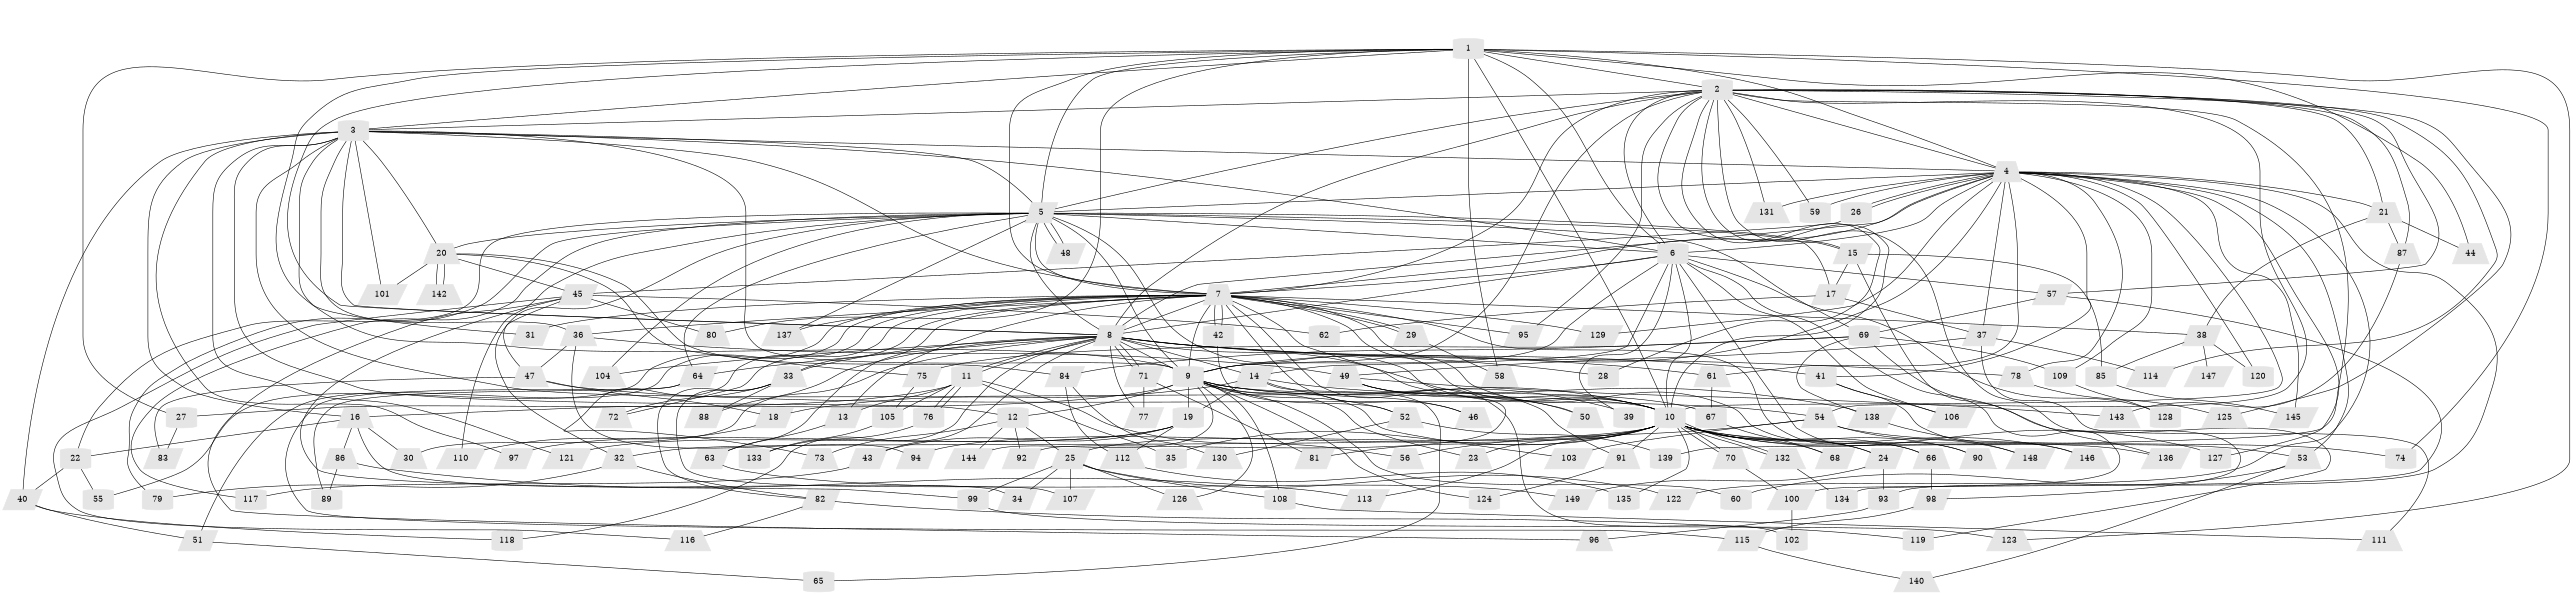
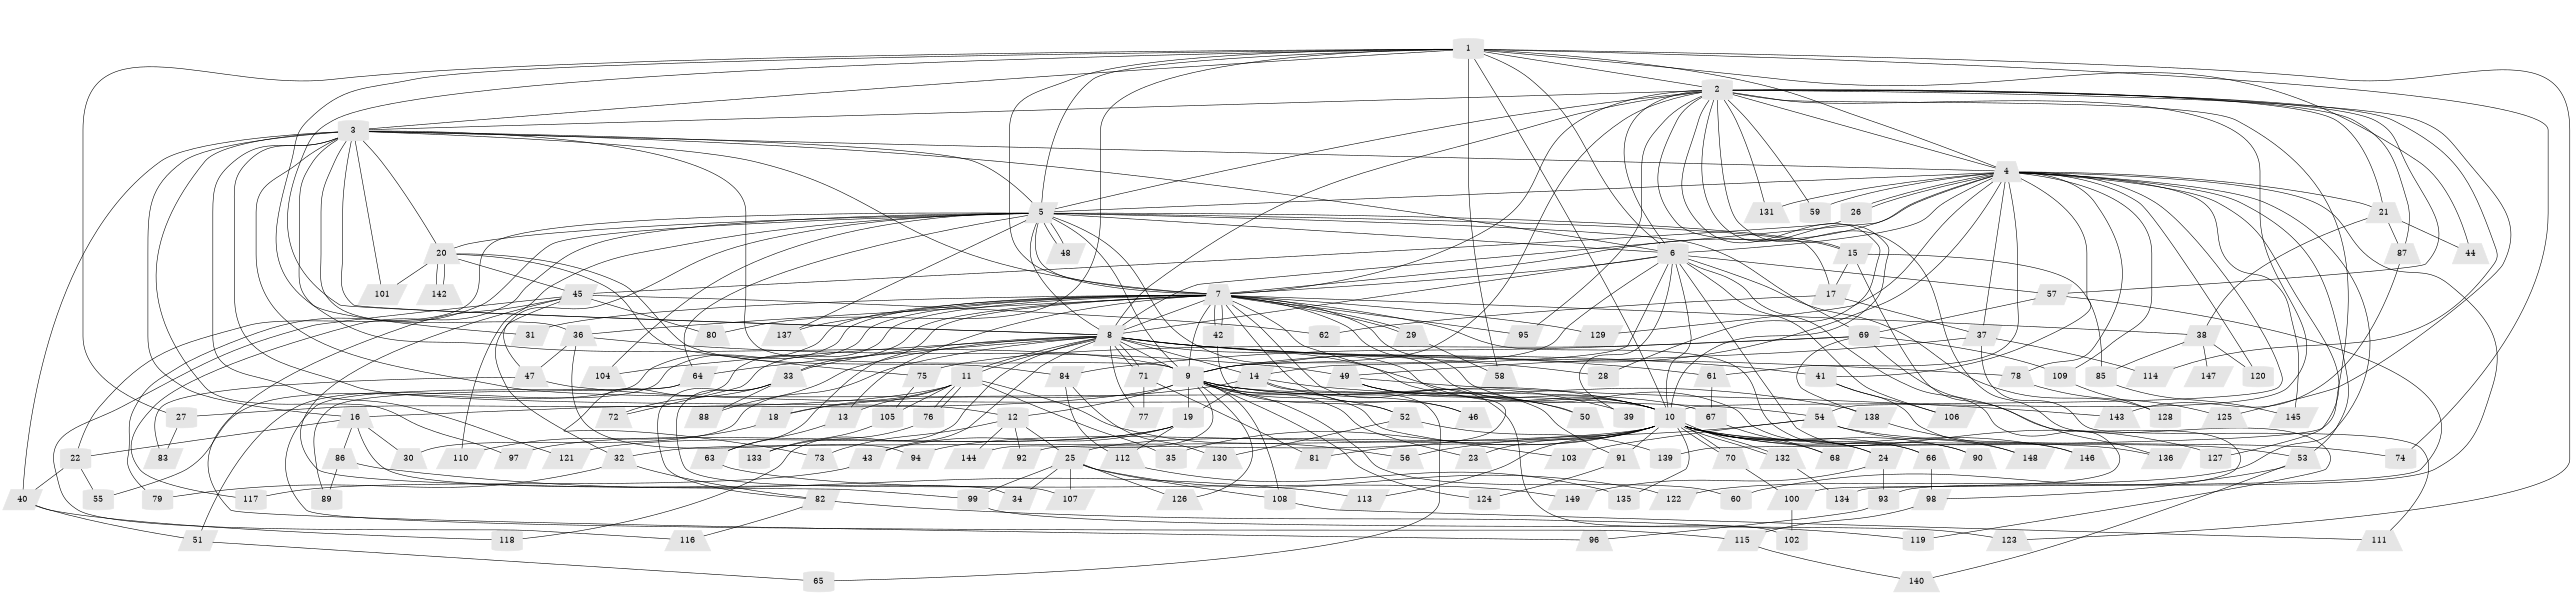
(653, 397) -> (871, 401)
